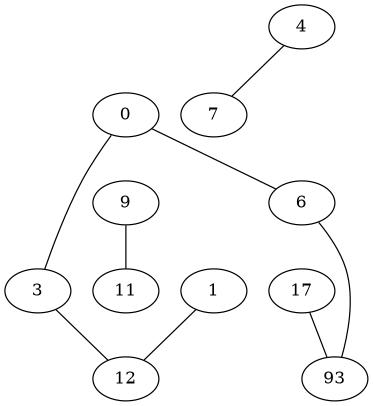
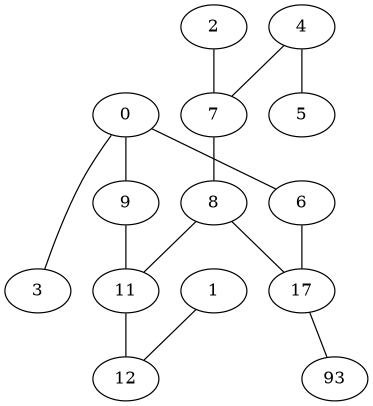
none -> (214, 27)
none -> (302, 115)
none -> (126, 159)
none -> (214, 203)
(349, 286) -> (302, 247)
(82, 335) -> (126, 335)
